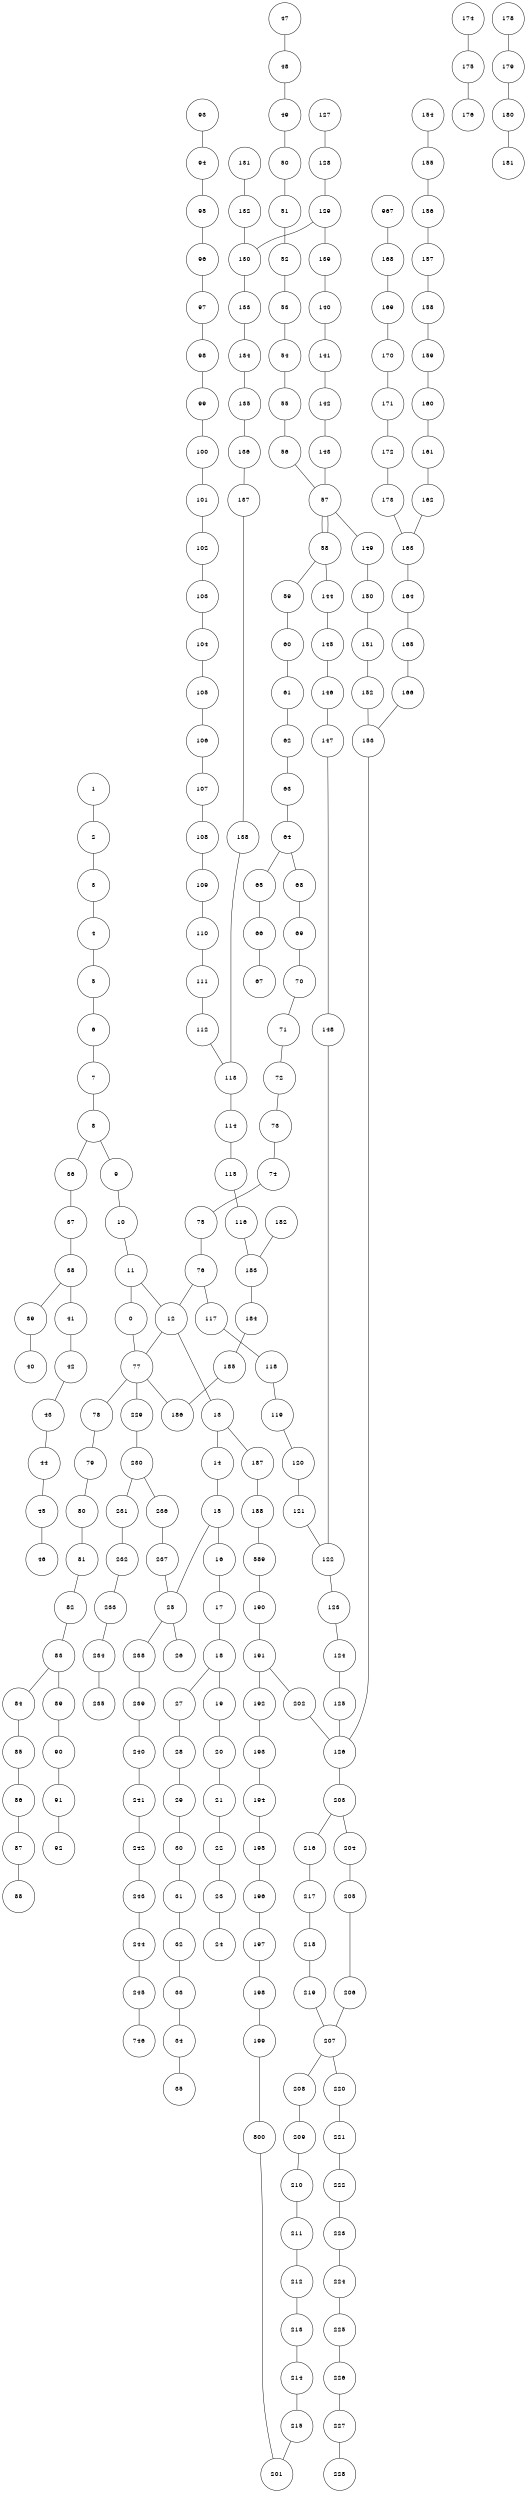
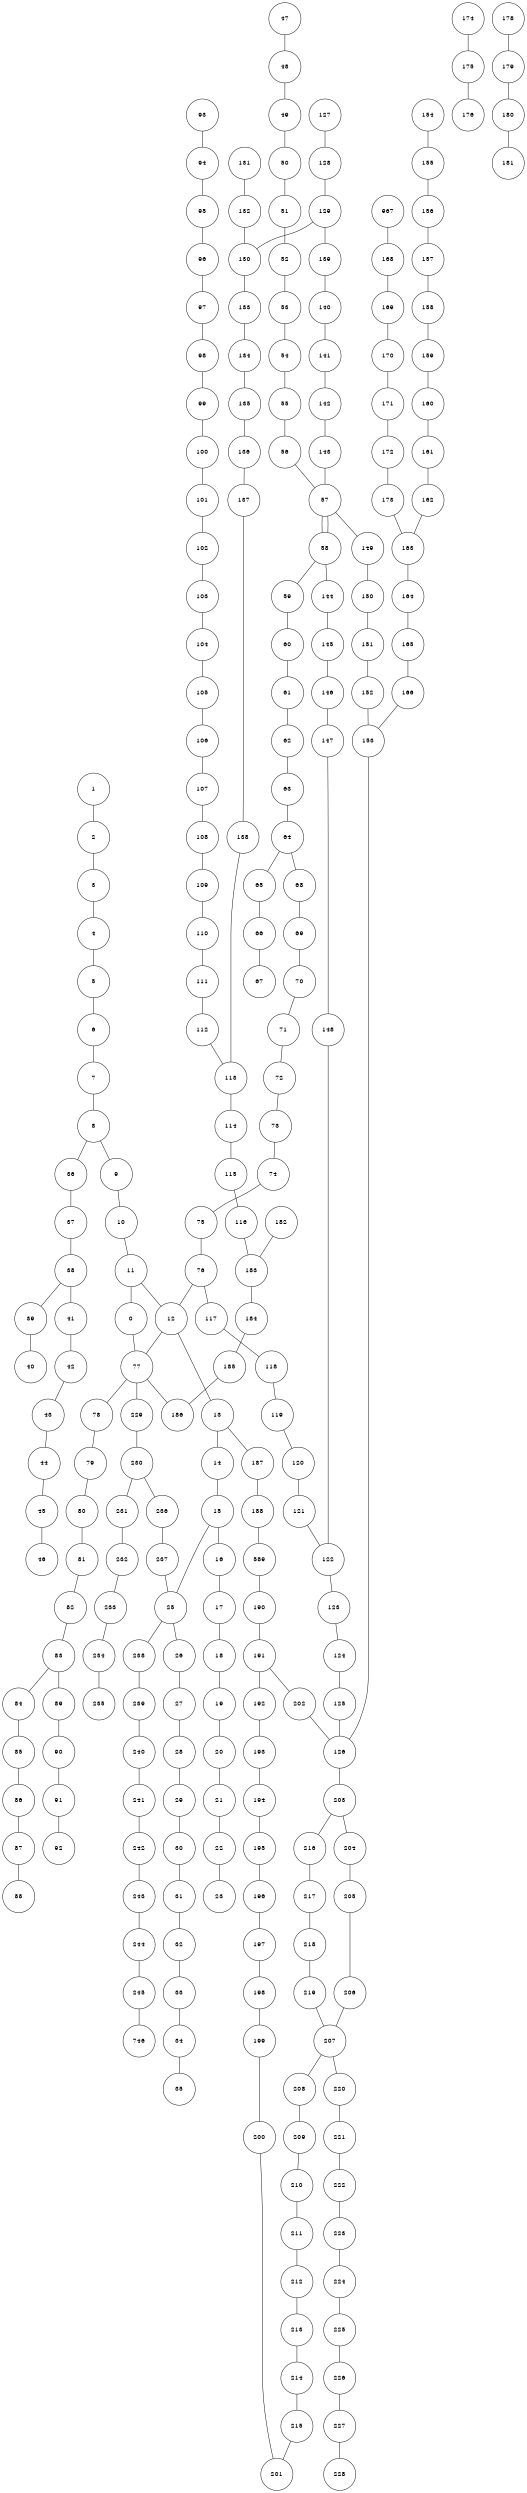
(199, 1680) -> (179, 1680)
(219, 1945) -> none
(259, 2137) -> (259, 2137)
